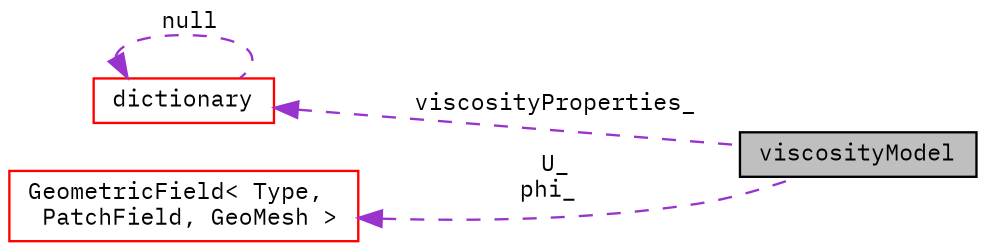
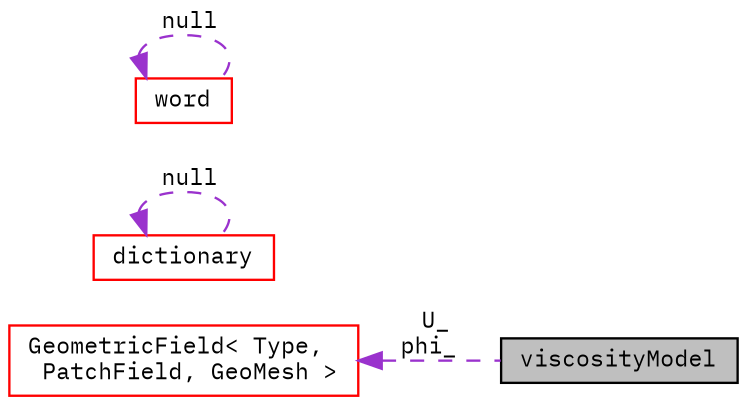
none -> (184, 101)
(519, 127) -> none
